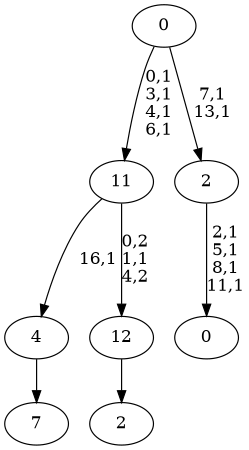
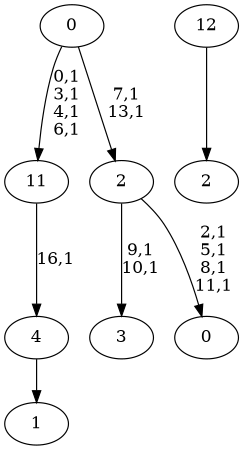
(122, 254) -> none
none -> (122, 338)
(37, 424) -> (37, 424)
